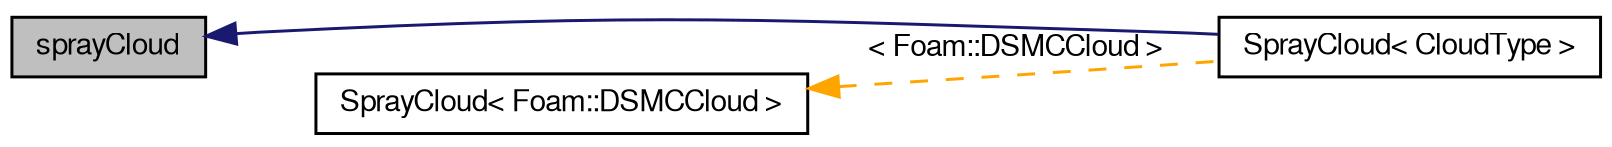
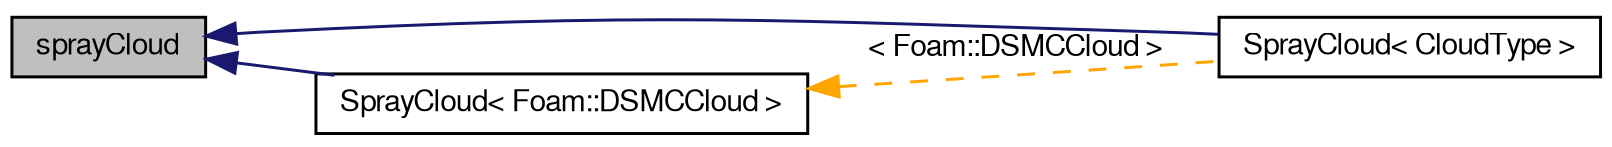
none -> (286, 69)
